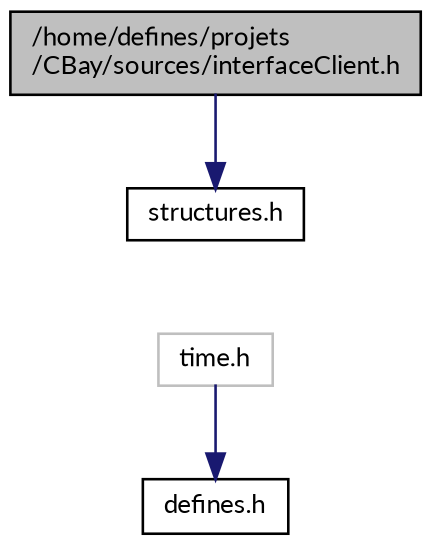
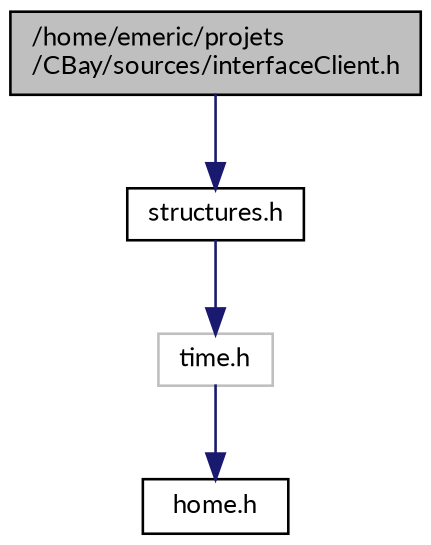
(216, 53) -> (216, 53)
none -> (216, 274)
(216, 506) -> (216, 506)
